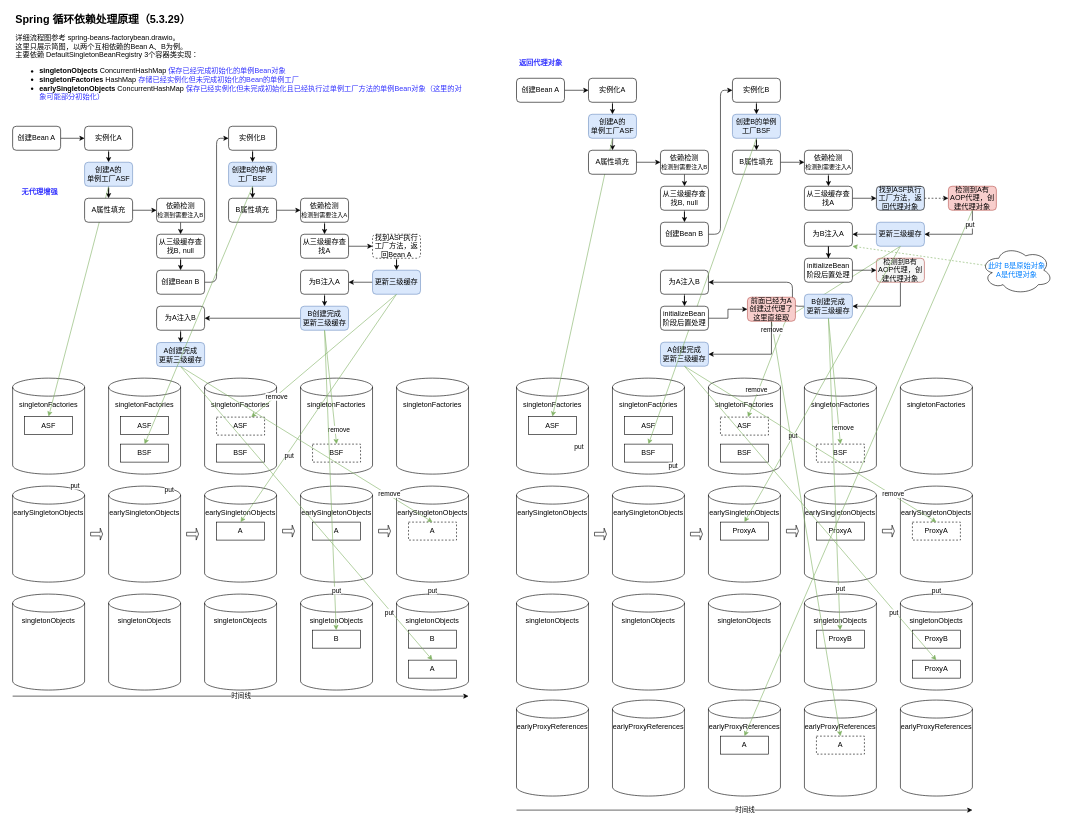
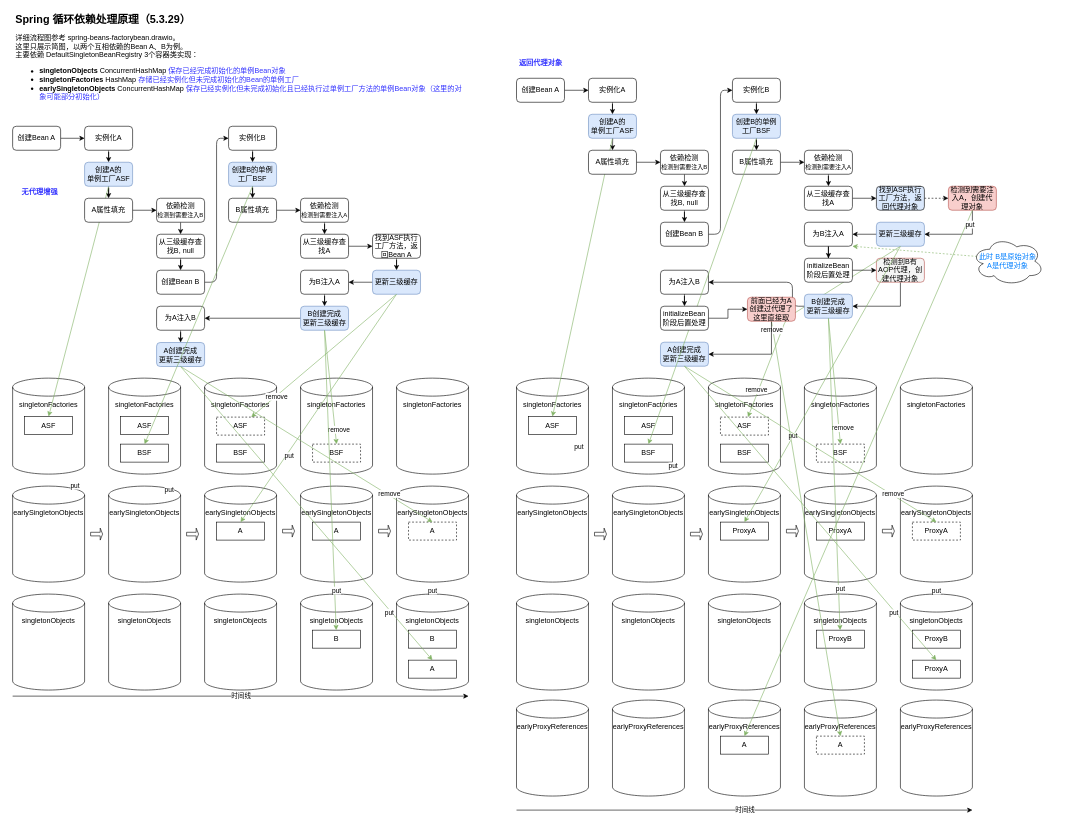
(972, 198) -> (972, 198)
(396, 246) -> (396, 246)
(1017, 270) -> (1008, 261)
